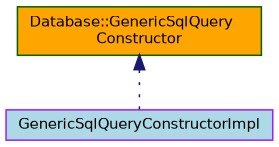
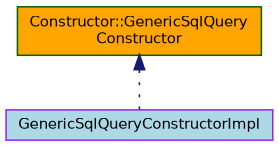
(139, 31) -> (139, 31)
